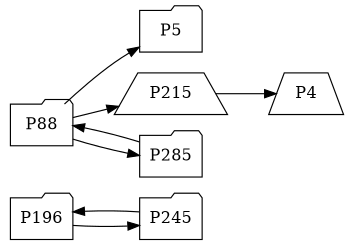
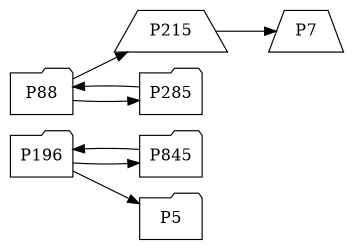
(96, 77) -> (101, 185)
(306, 94) -> (306, 31)
(171, 219) -> (171, 156)
